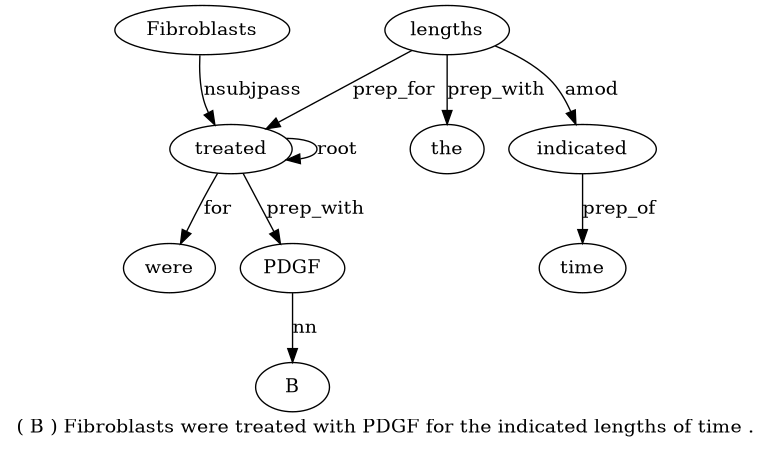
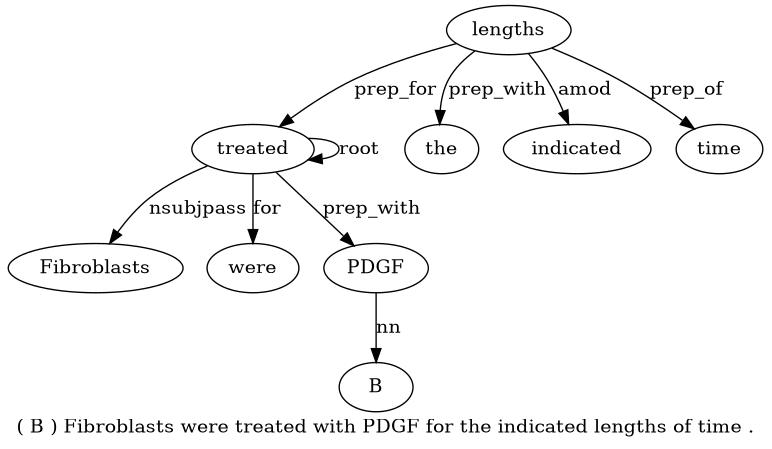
(201, 85) -> (157, 192)
(583, 202) -> (619, 80)
